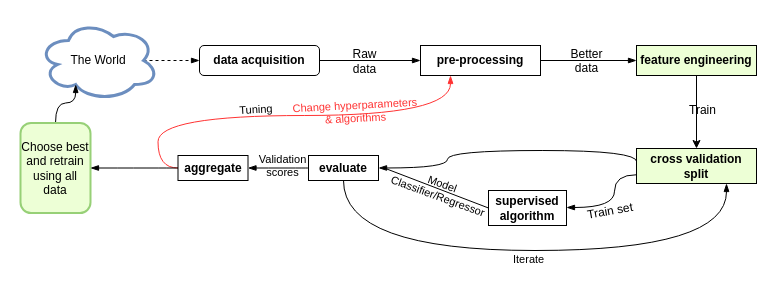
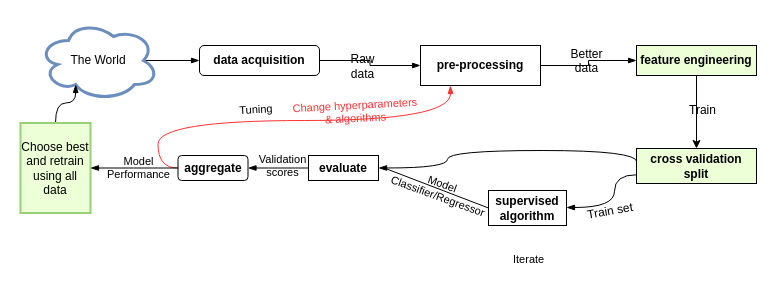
(168, 61) -> (168, 61)
(481, 61) -> (481, 66)
none -> (139, 167)
(56, 168) -> (56, 168)
(213, 168) -> (213, 168)
(532, 250) -> none
